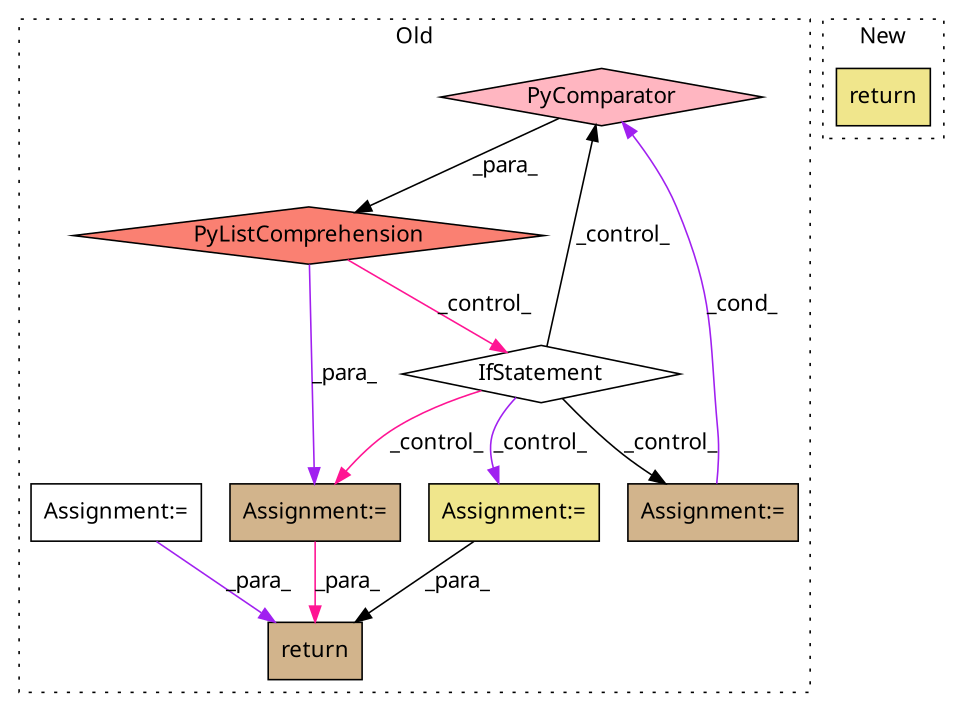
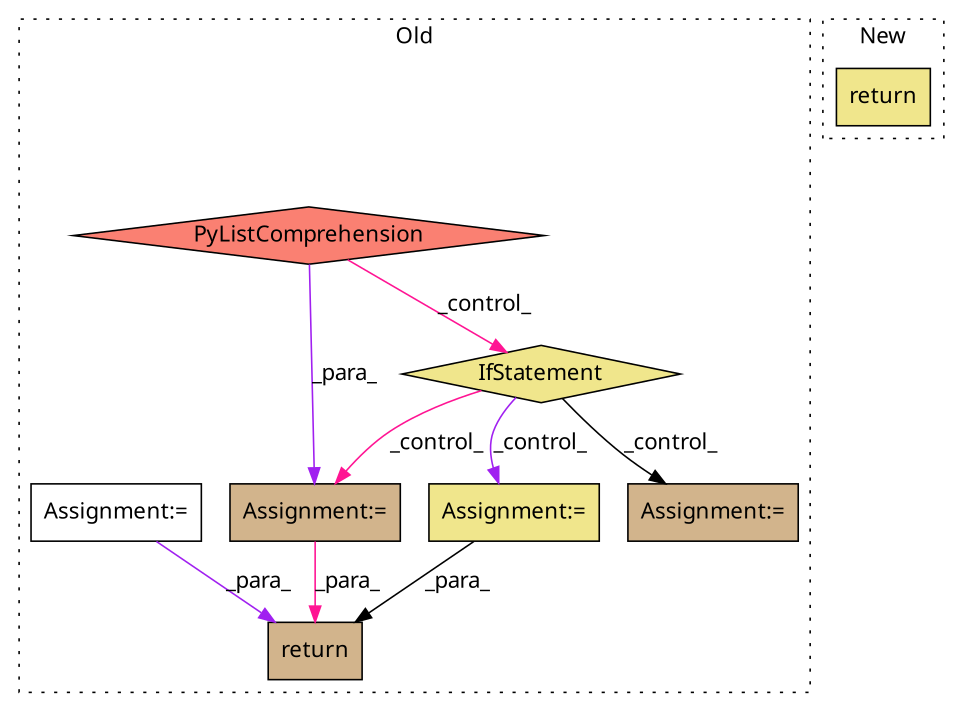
(602, 97) -> none
(541, 374) -> (541, 374)
